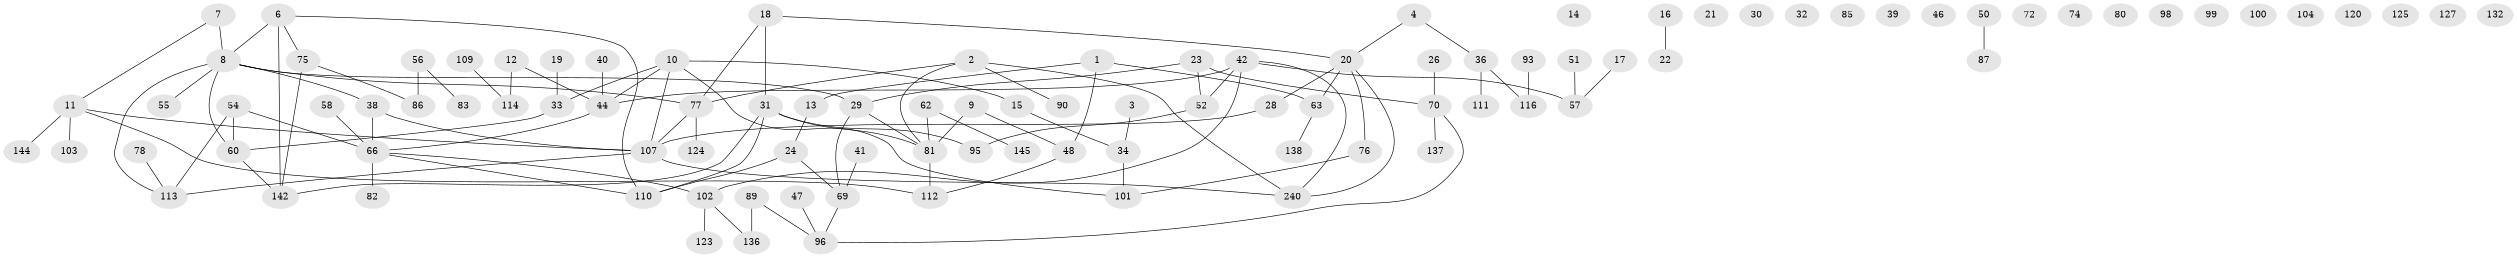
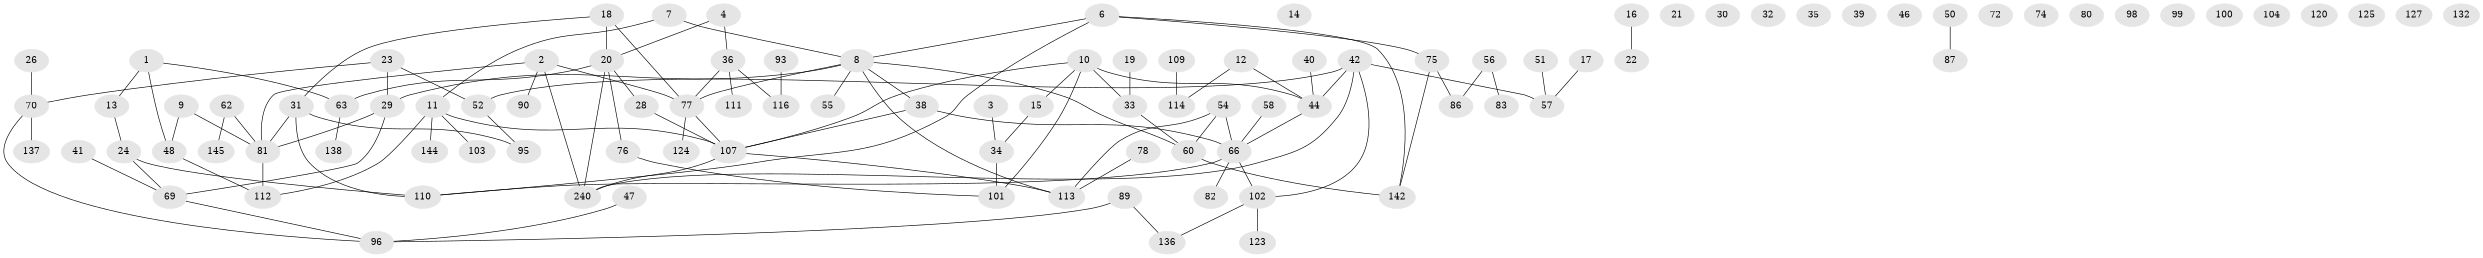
(1848, 15) -> (1814, 15)
none -> (707, 83)
(540, 185) -> none
